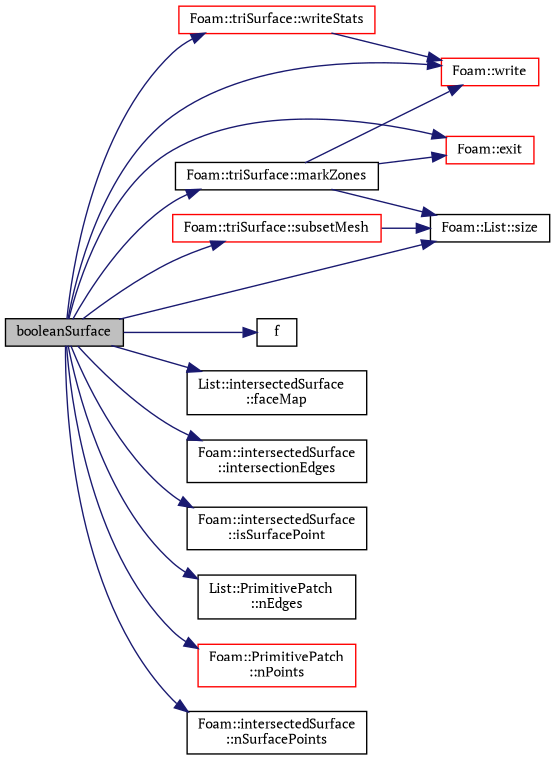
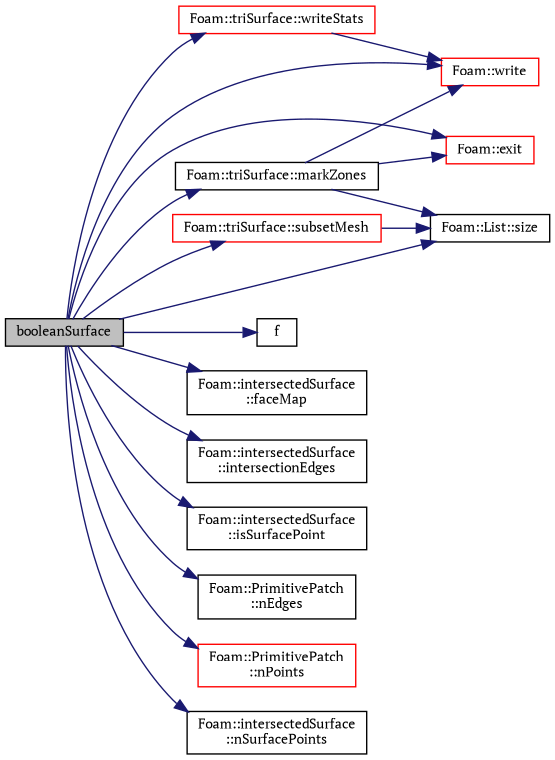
(277, 393) -> (277, 393)
(277, 597) -> (277, 597)
